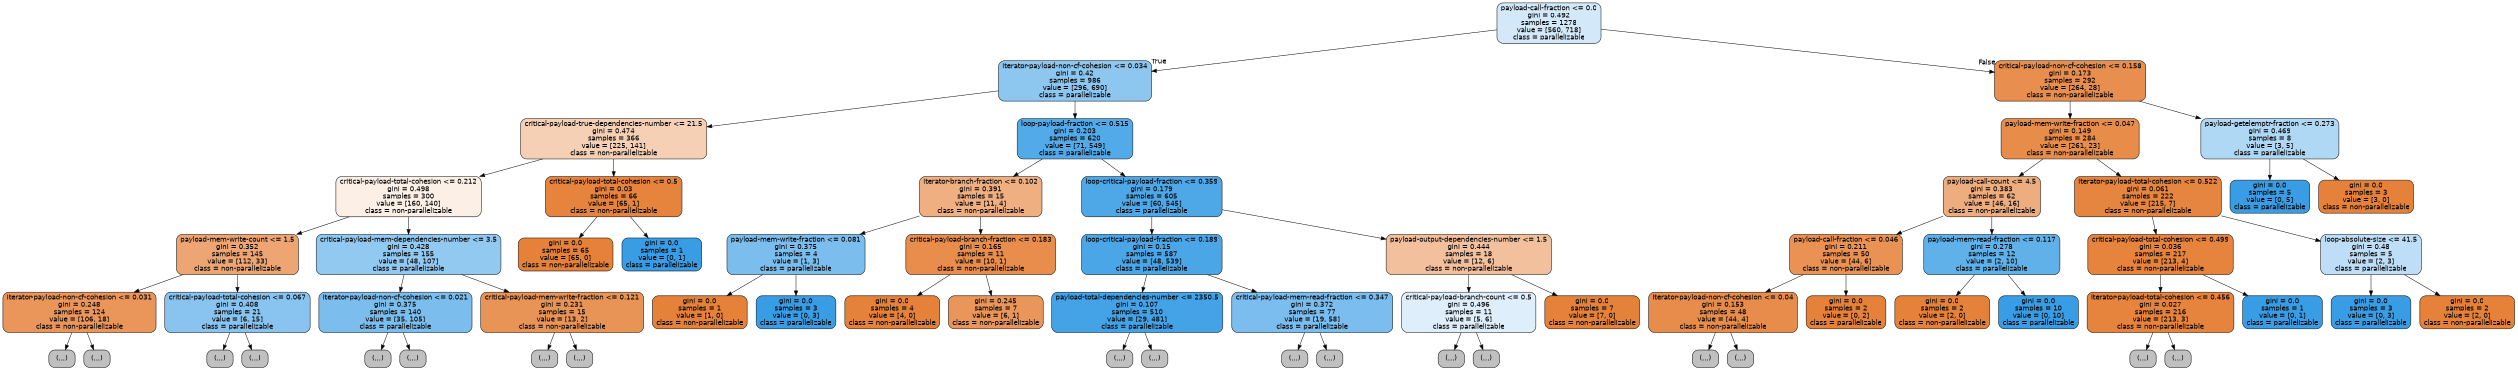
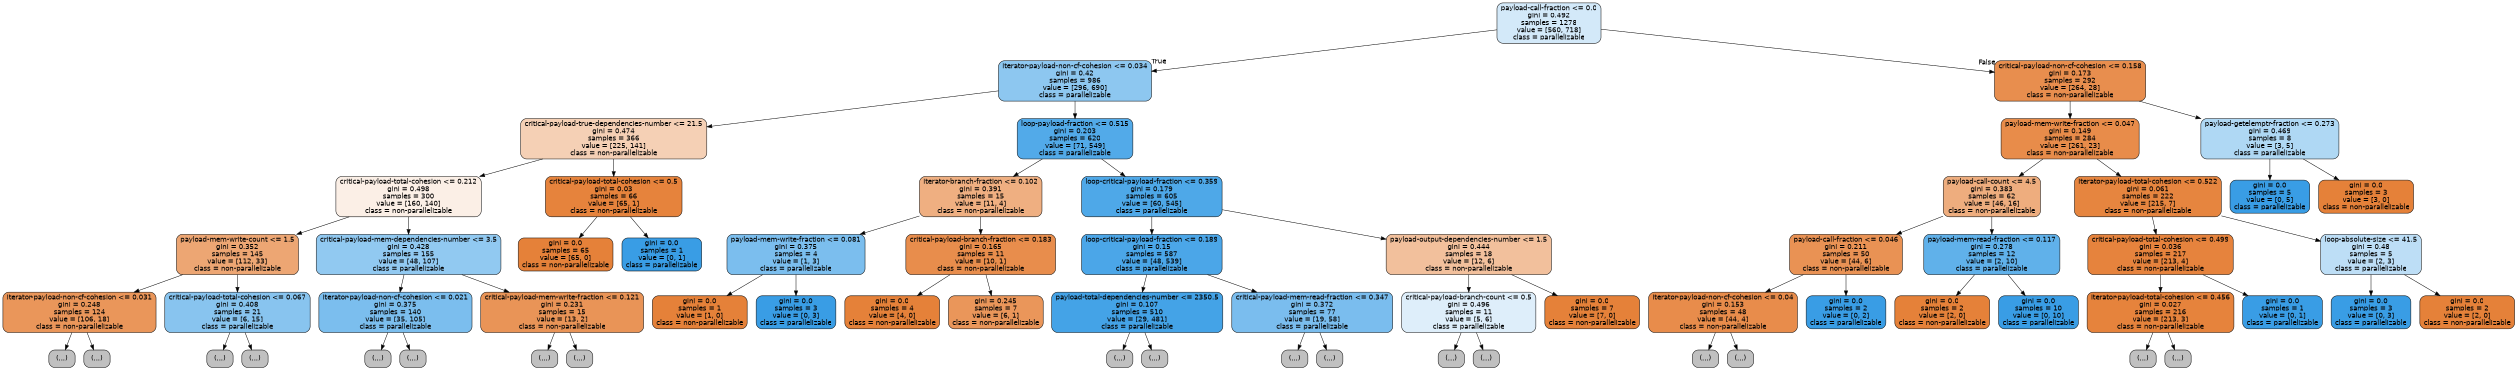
(1846, 312) -> (1846, 312)
